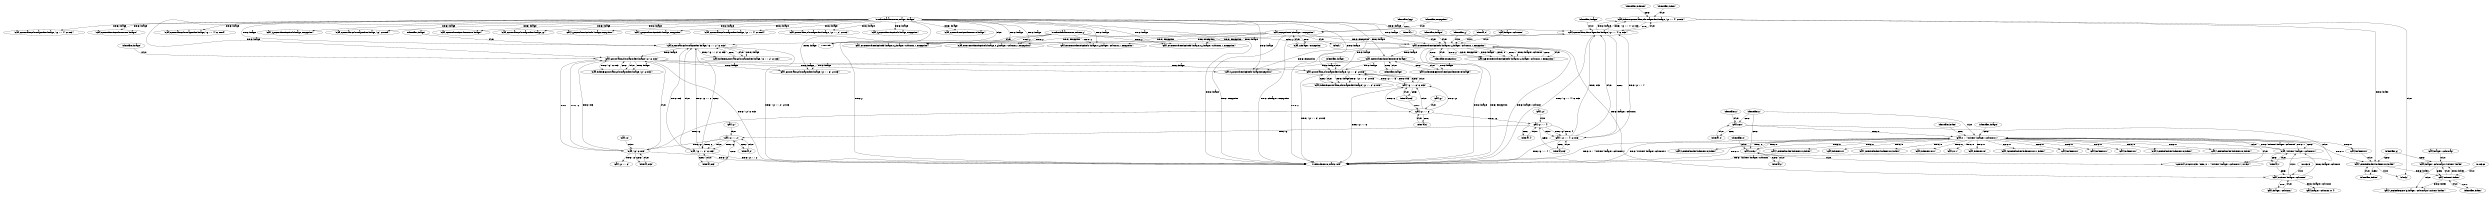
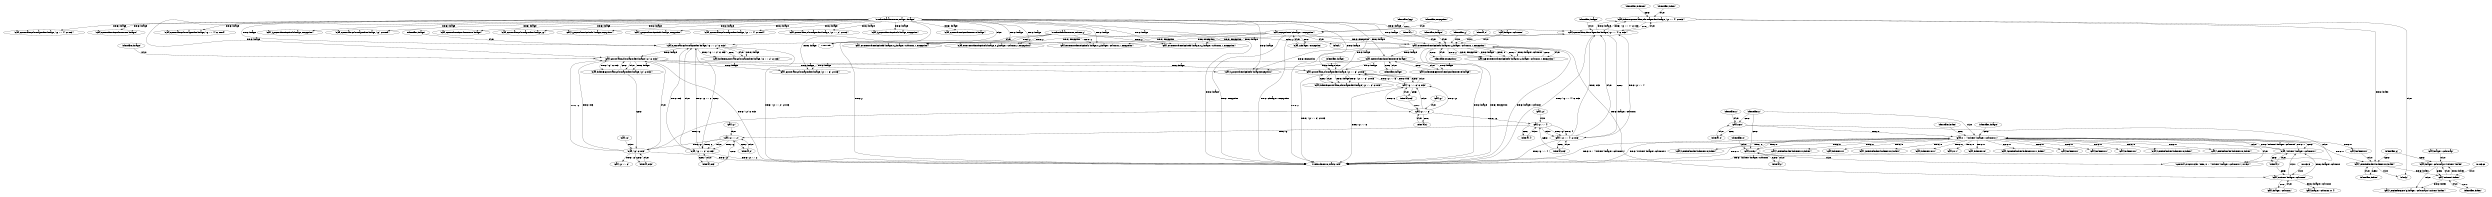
(561, 117) -> (636, 109)
